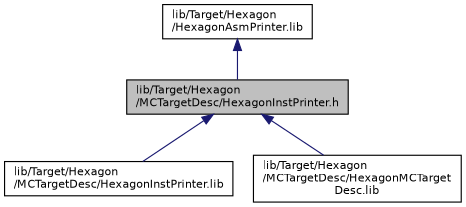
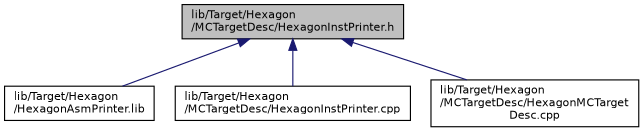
(237, 65) -> (181, 65)
(119, 179) -> (293, 103)
(357, 179) -> (535, 103)
